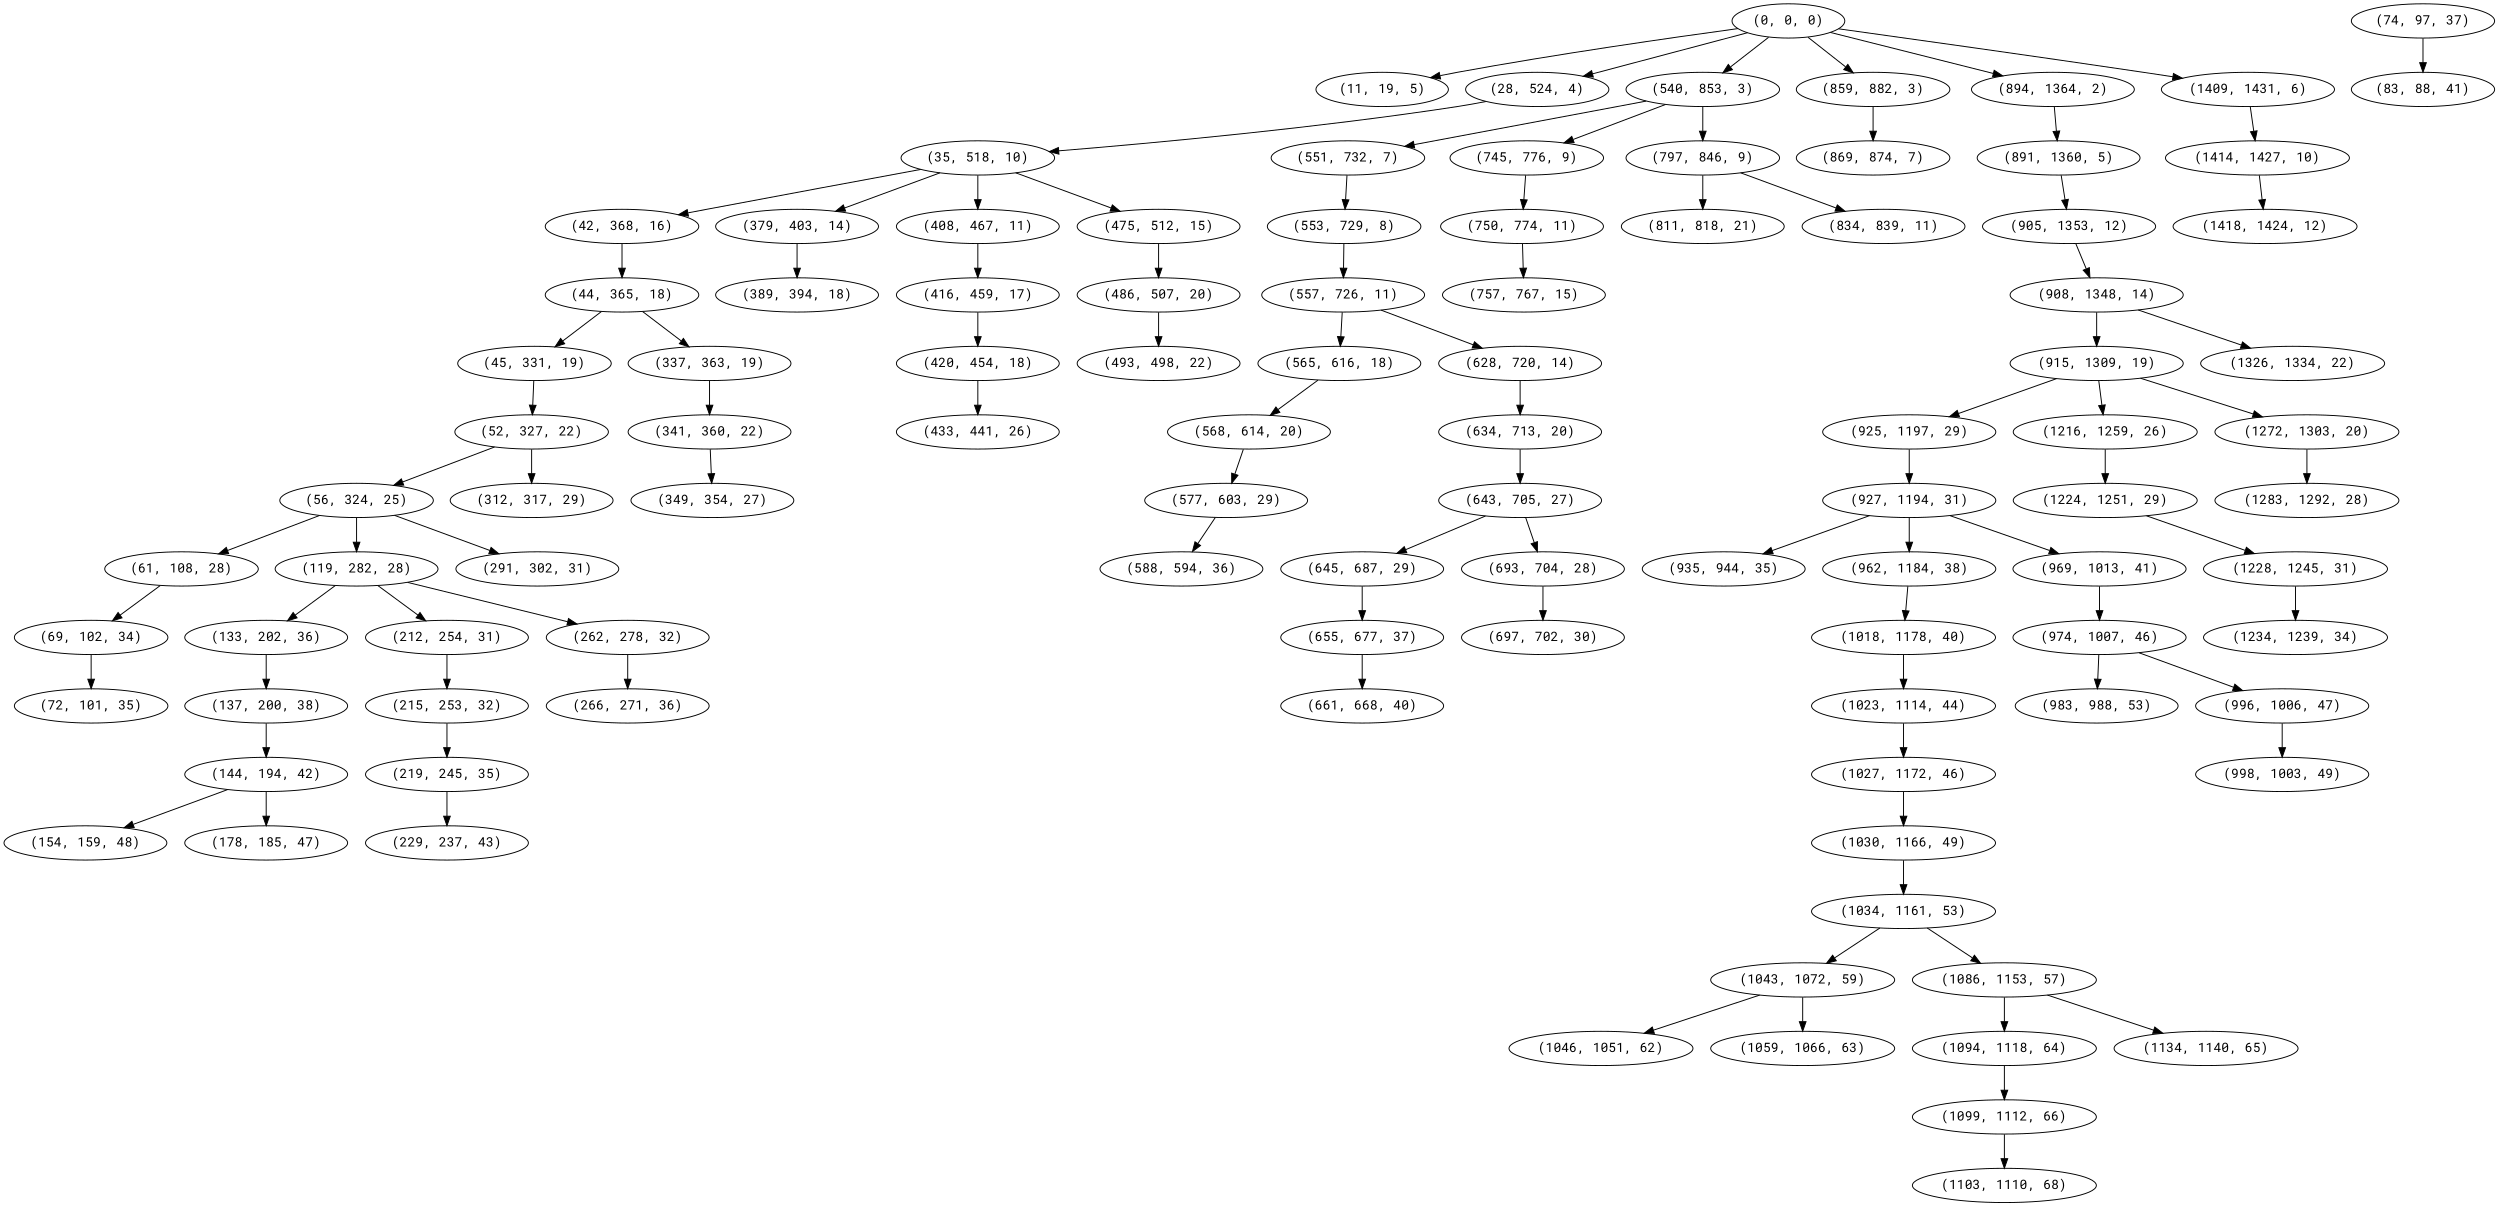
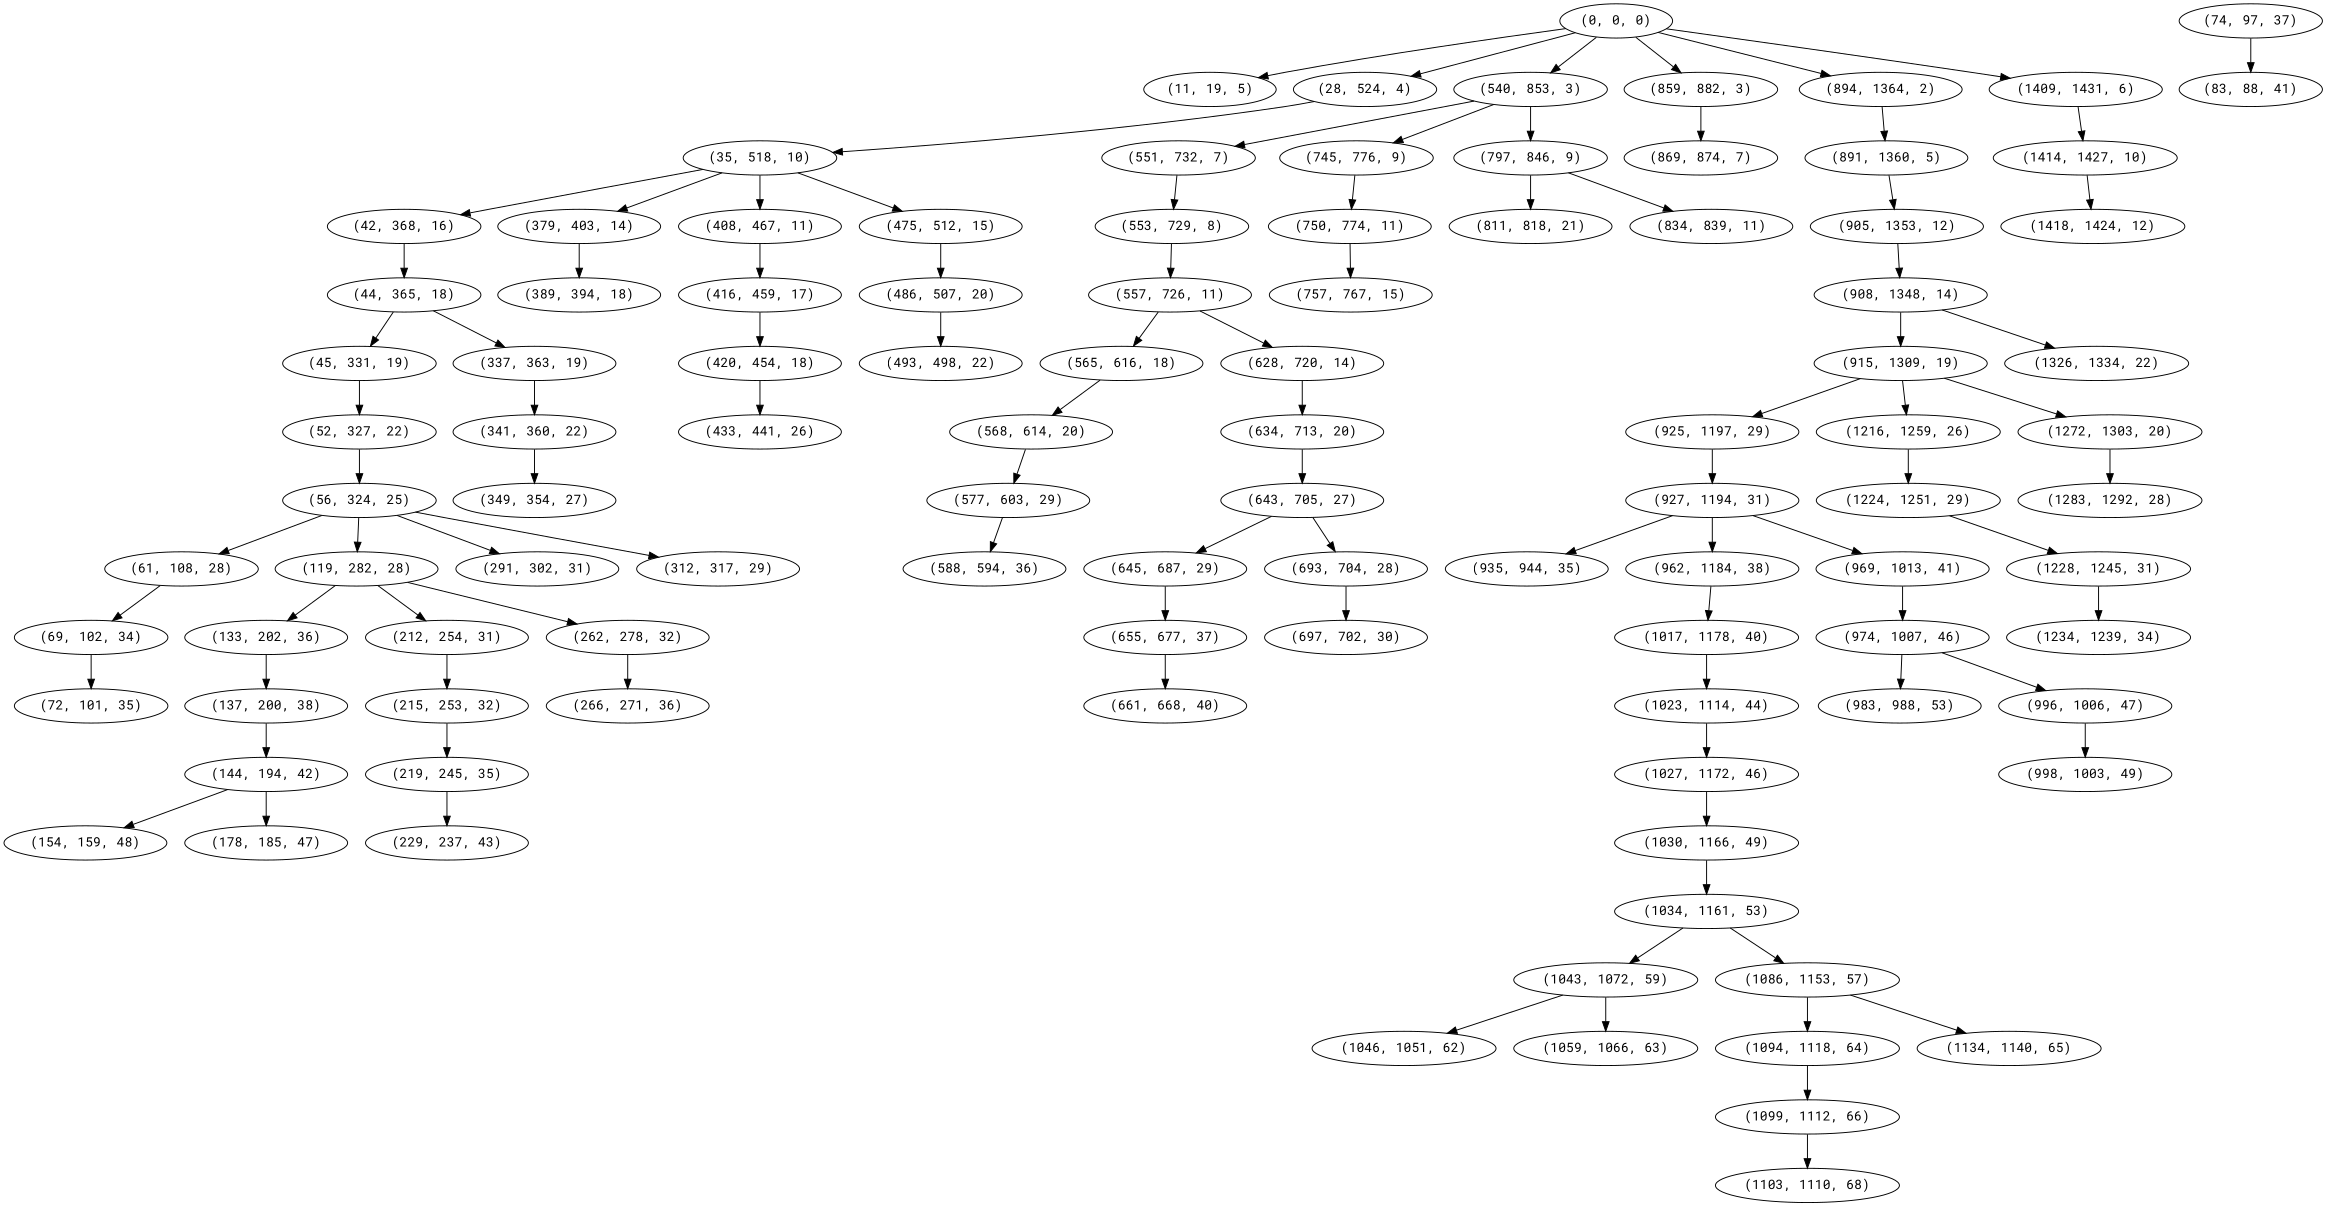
(532, 462) -> (532, 534)
(1904, 637) -> (1707, 637)
